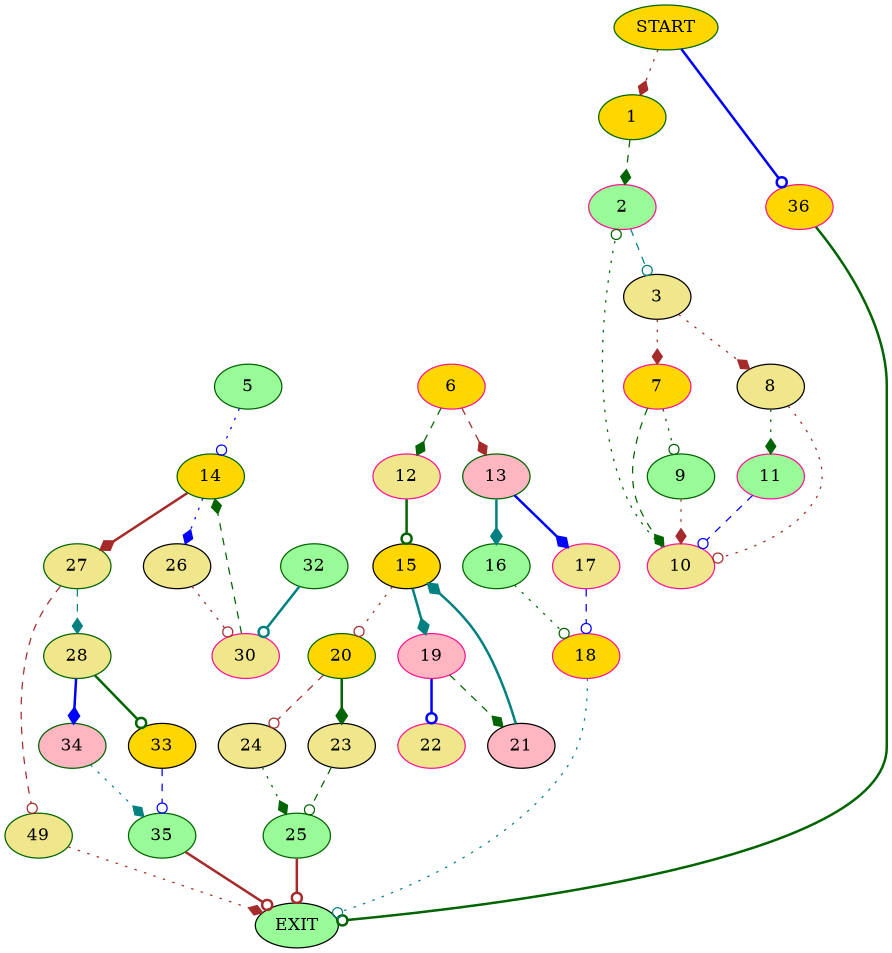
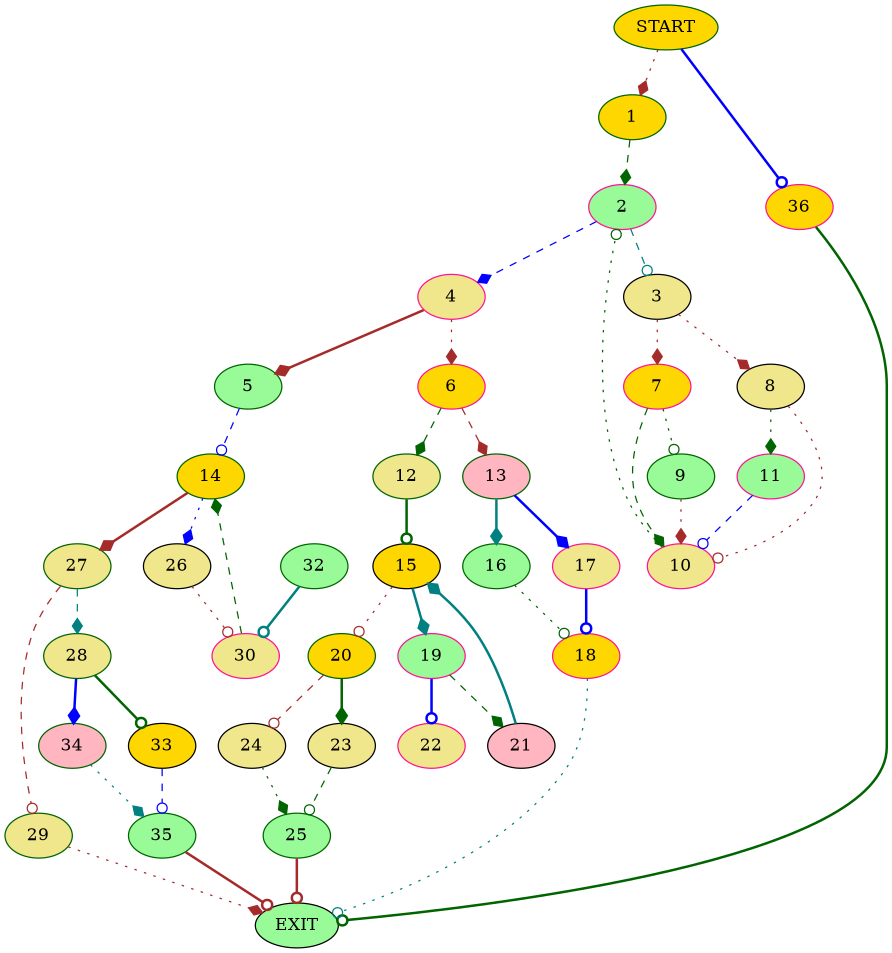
none -> (451, 297)
(231, 427) -> (231, 427)
(407, 476) -> (407, 476)
(586, 606) -> (586, 606)
(432, 656) -> (432, 656)
(39, 836) -> (39, 836)
